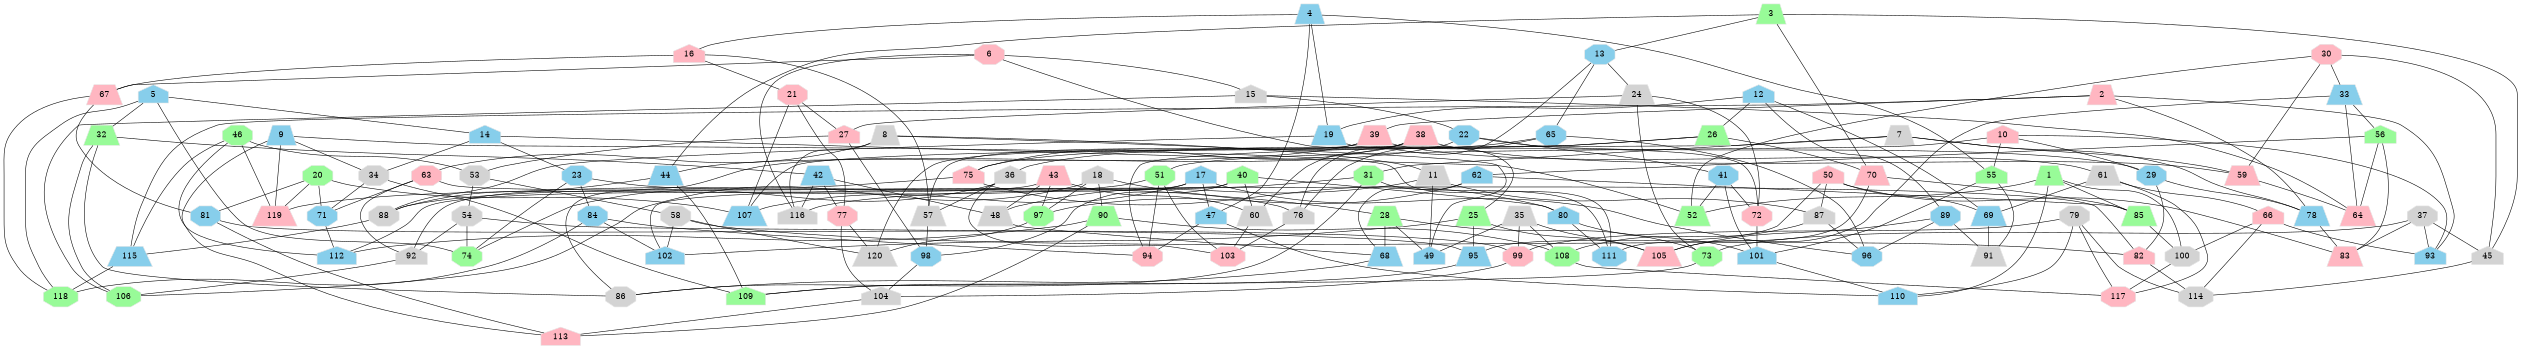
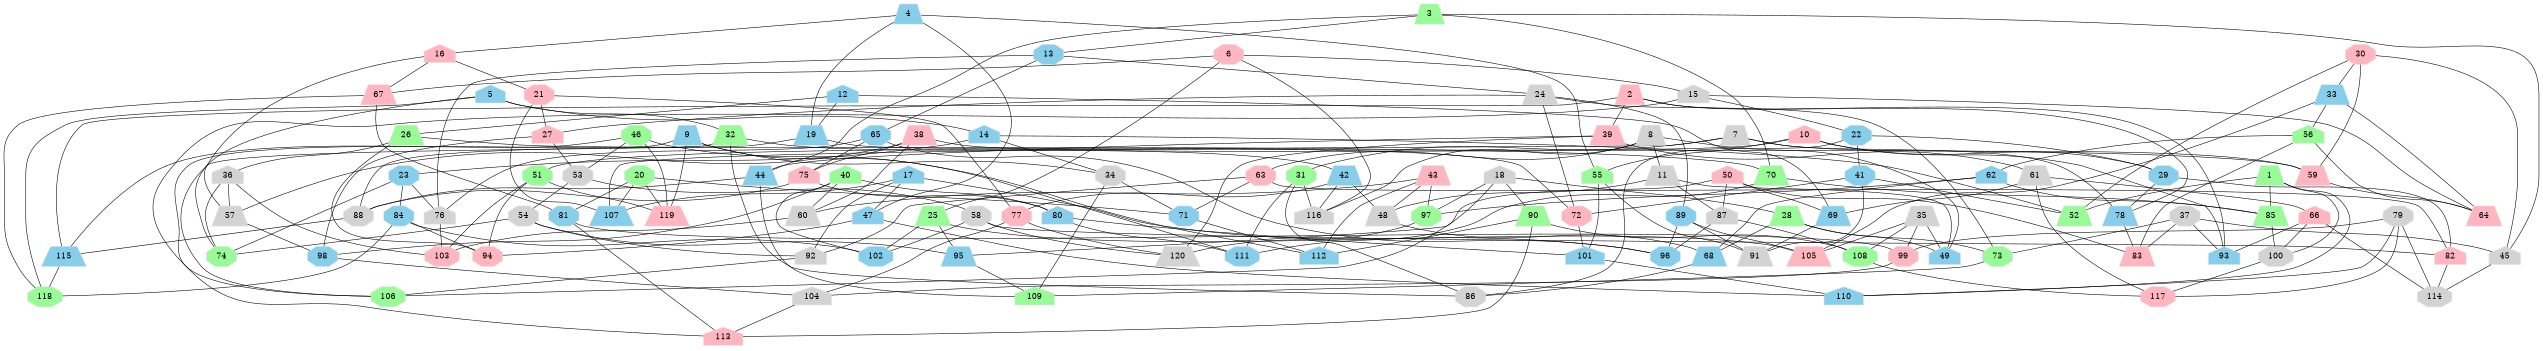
(1897, 167) -> (1656, 117)
(1872, 176) -> (1771, 176)
(1734, 219) -> (1852, 230)
(665, 256) -> (876, 256)
